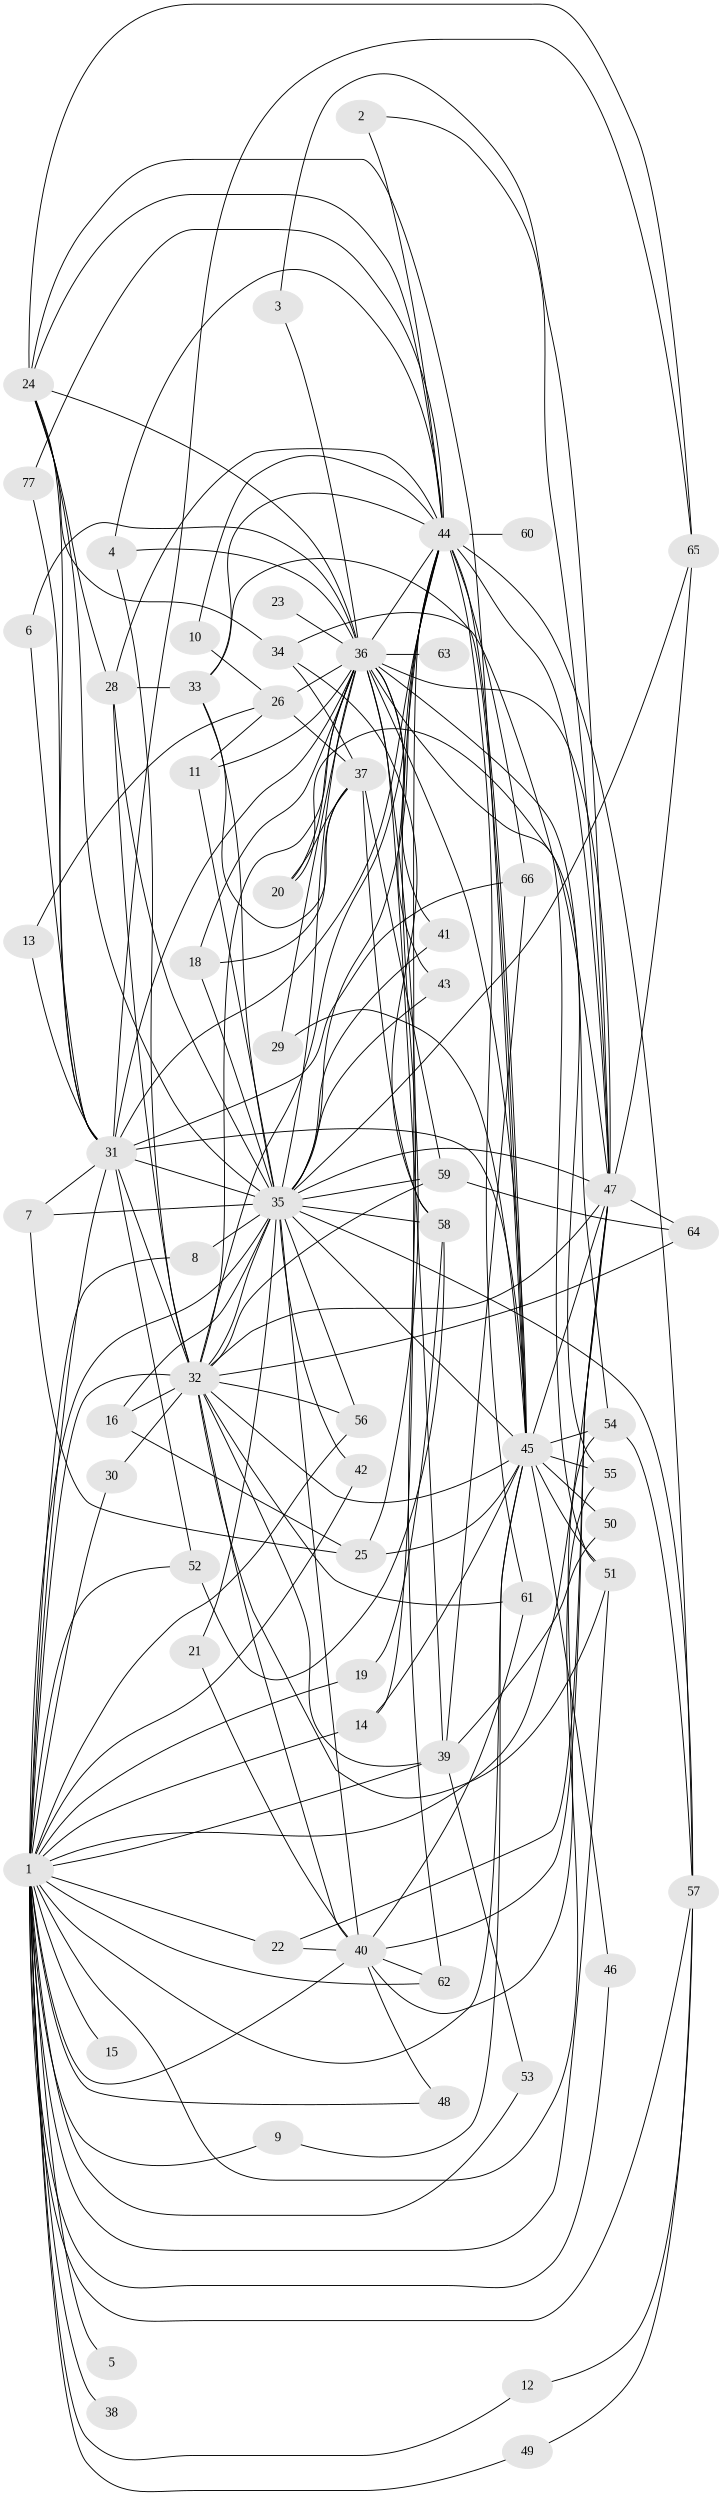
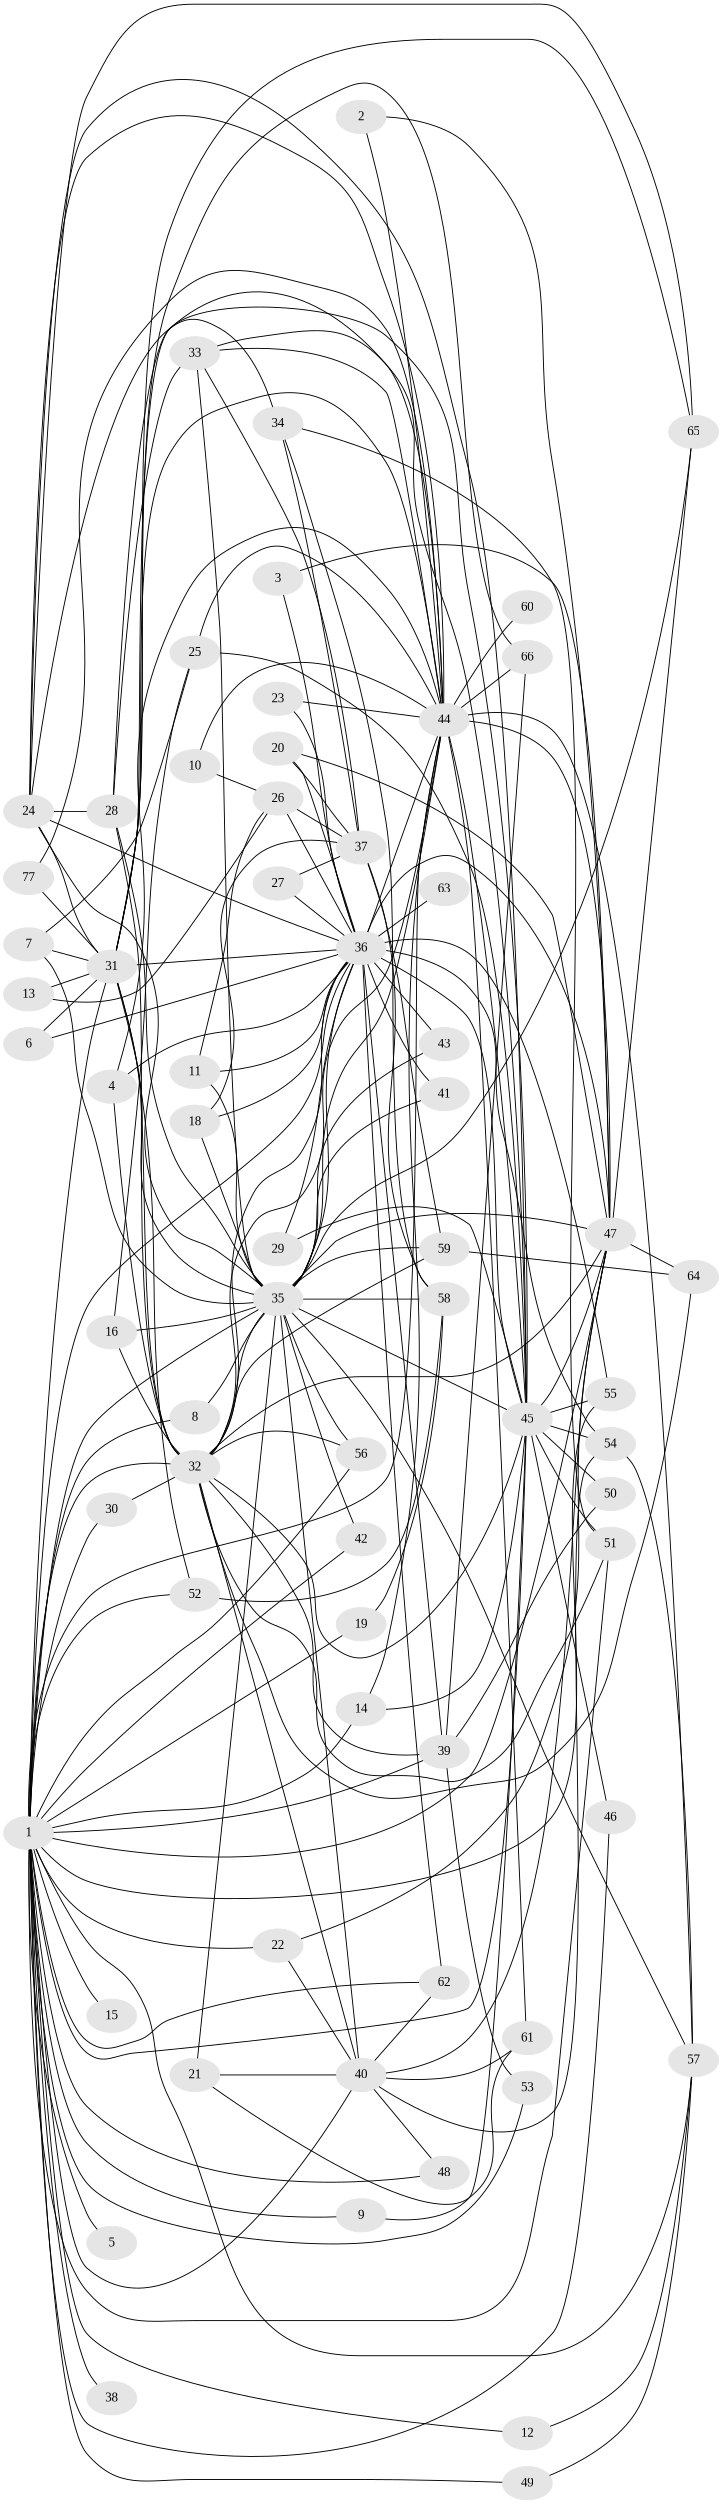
none -> (373, 711)
none -> (278, 883)
none -> (76, 1338)
none -> (401, 1418)
(323, 1567) -> (407, 2196)
